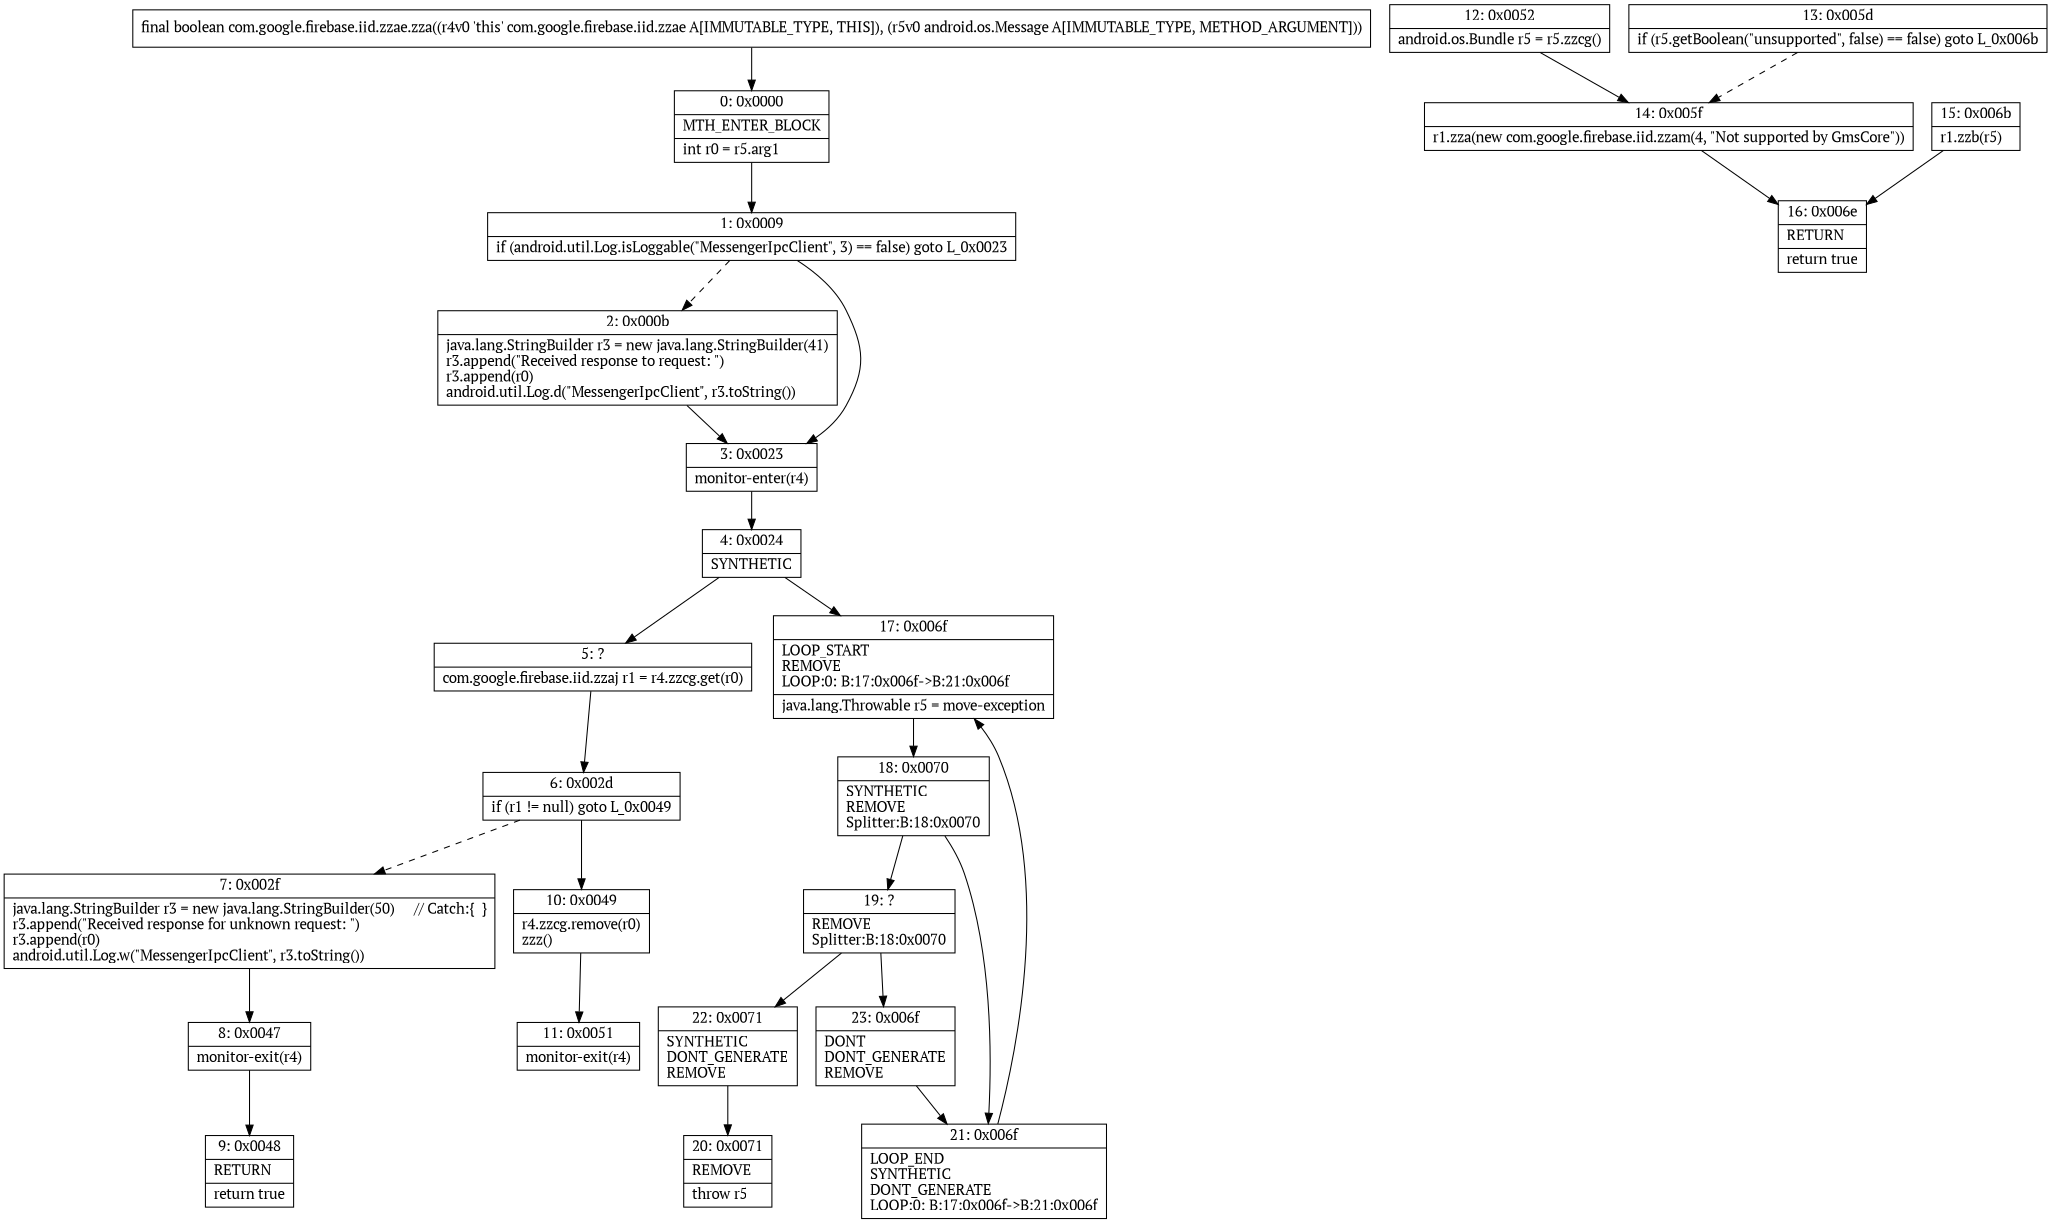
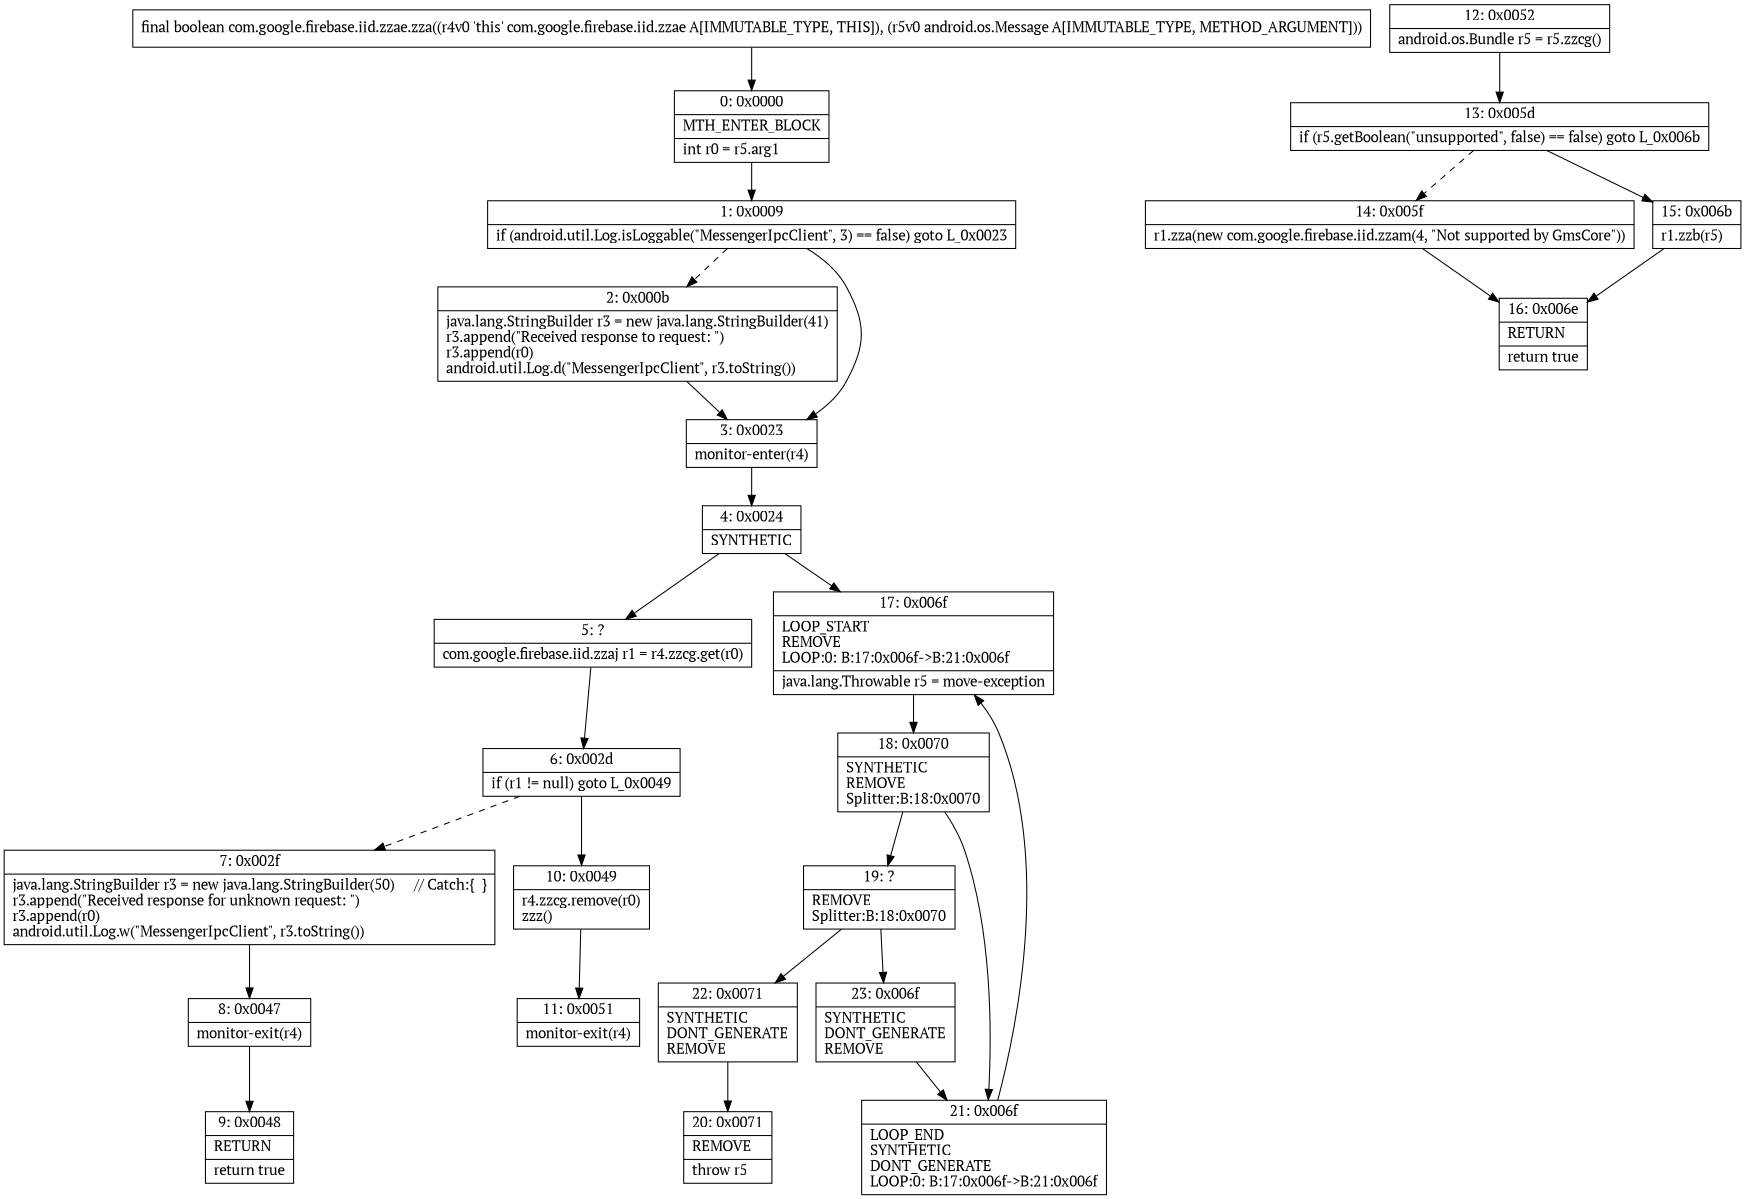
(1580, 75) -> (1500, 72)
none -> (1595, 174)
(845, 1042) -> (865, 1018)
